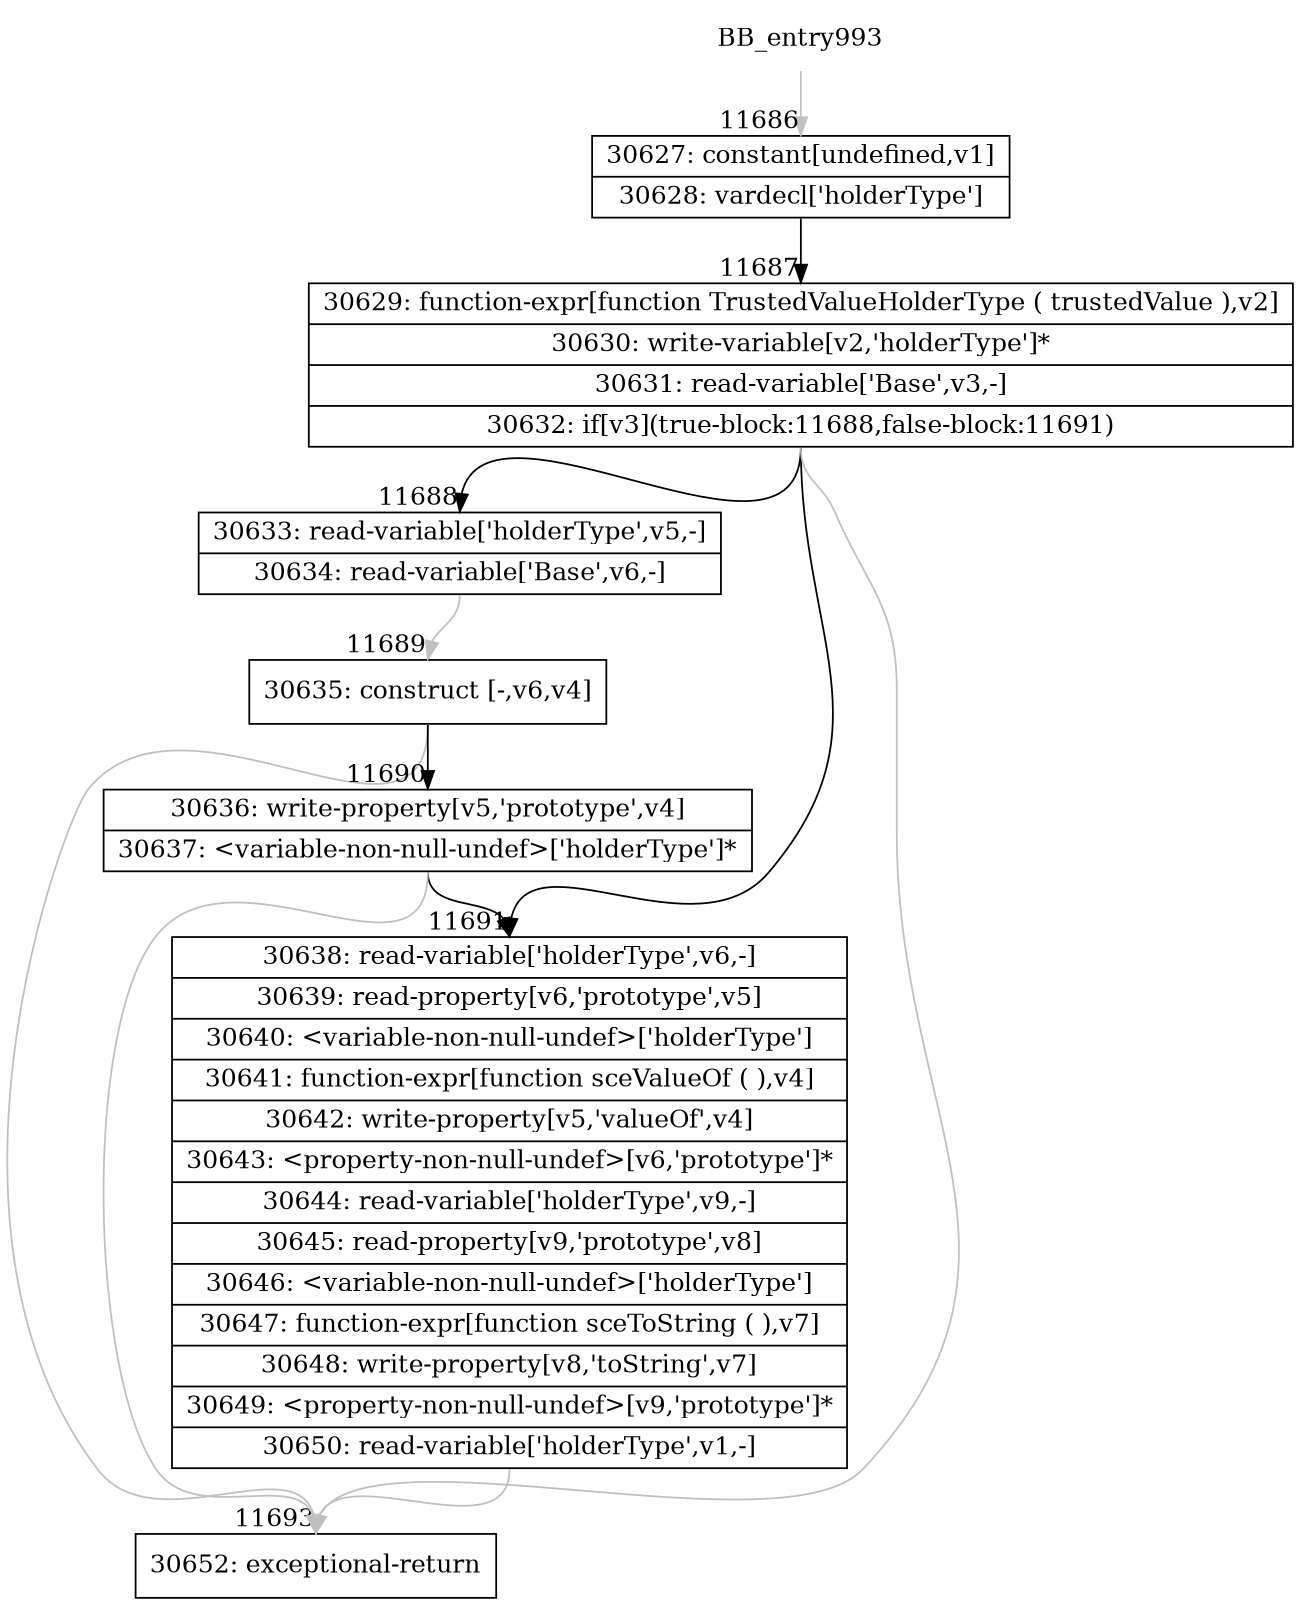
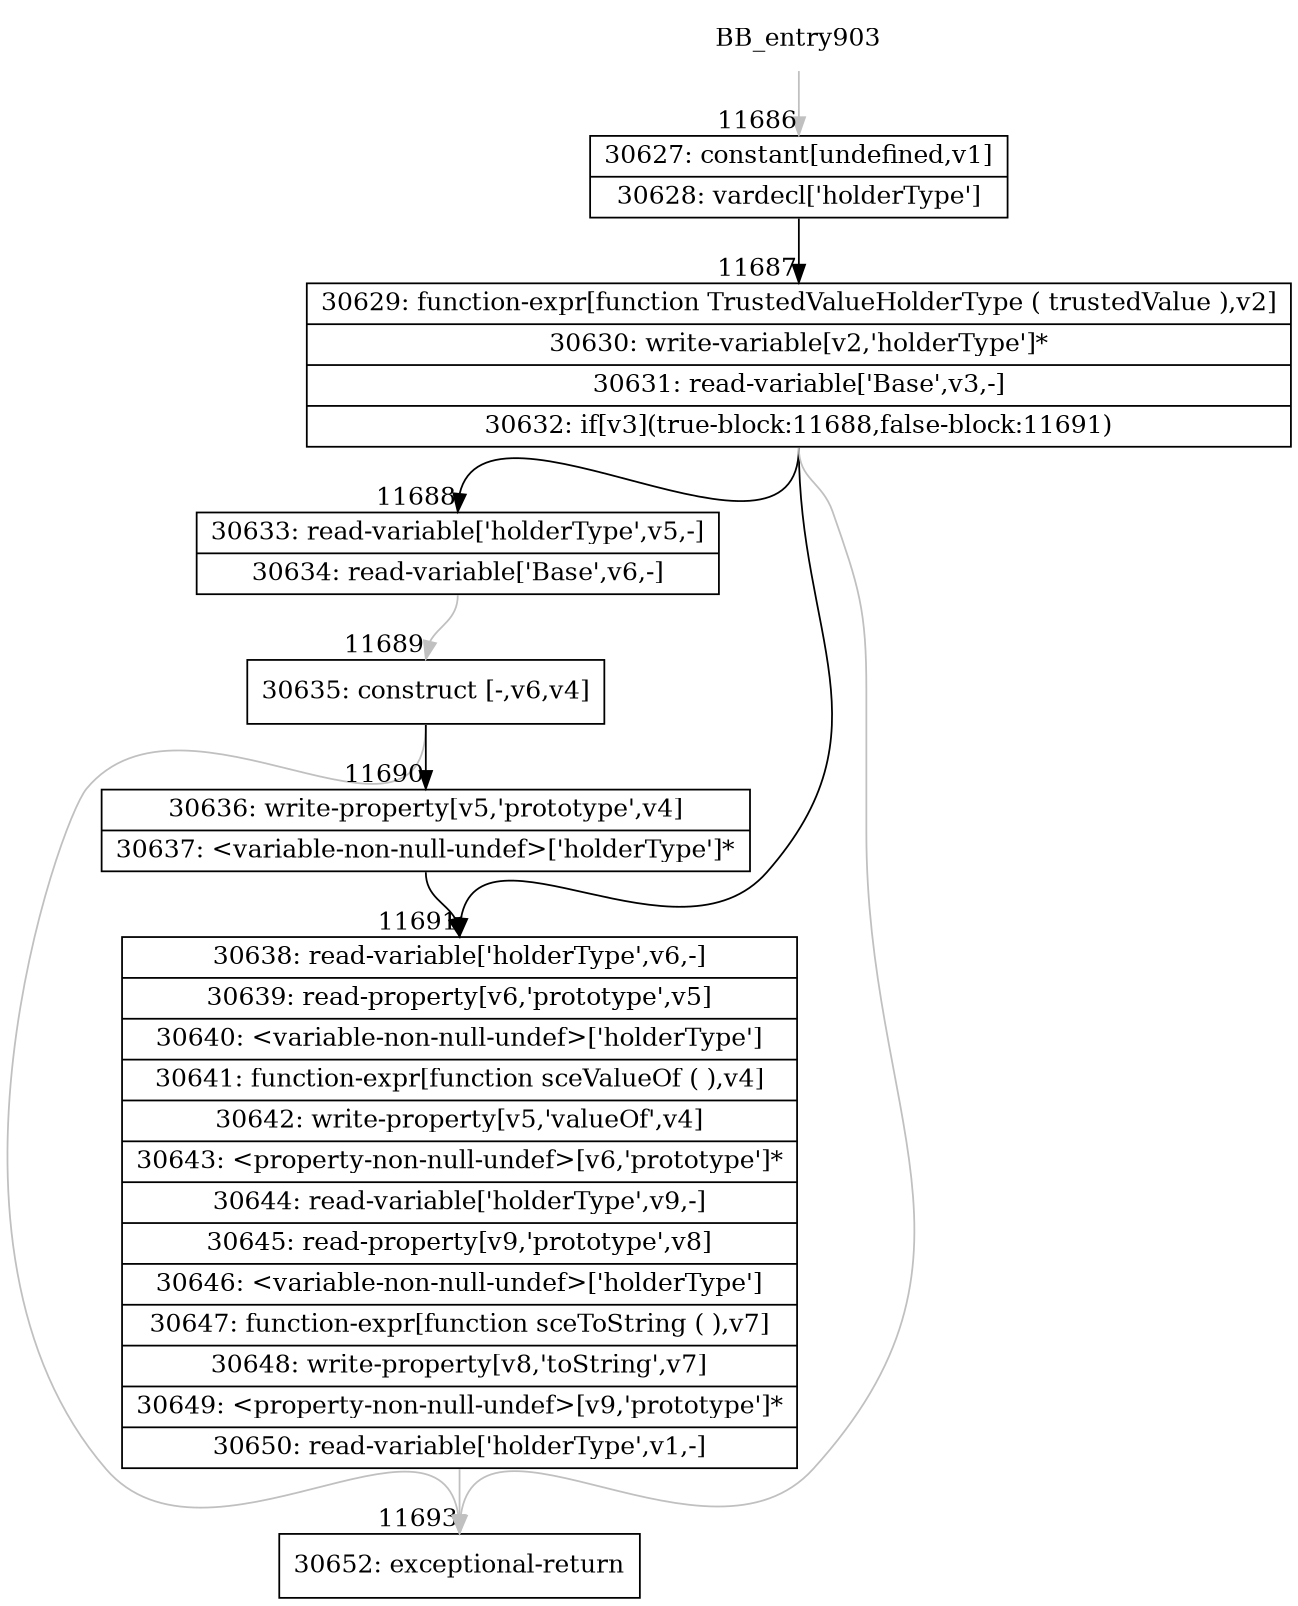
(801, 39) -> (799, 39)
(106, 1132) -> none
